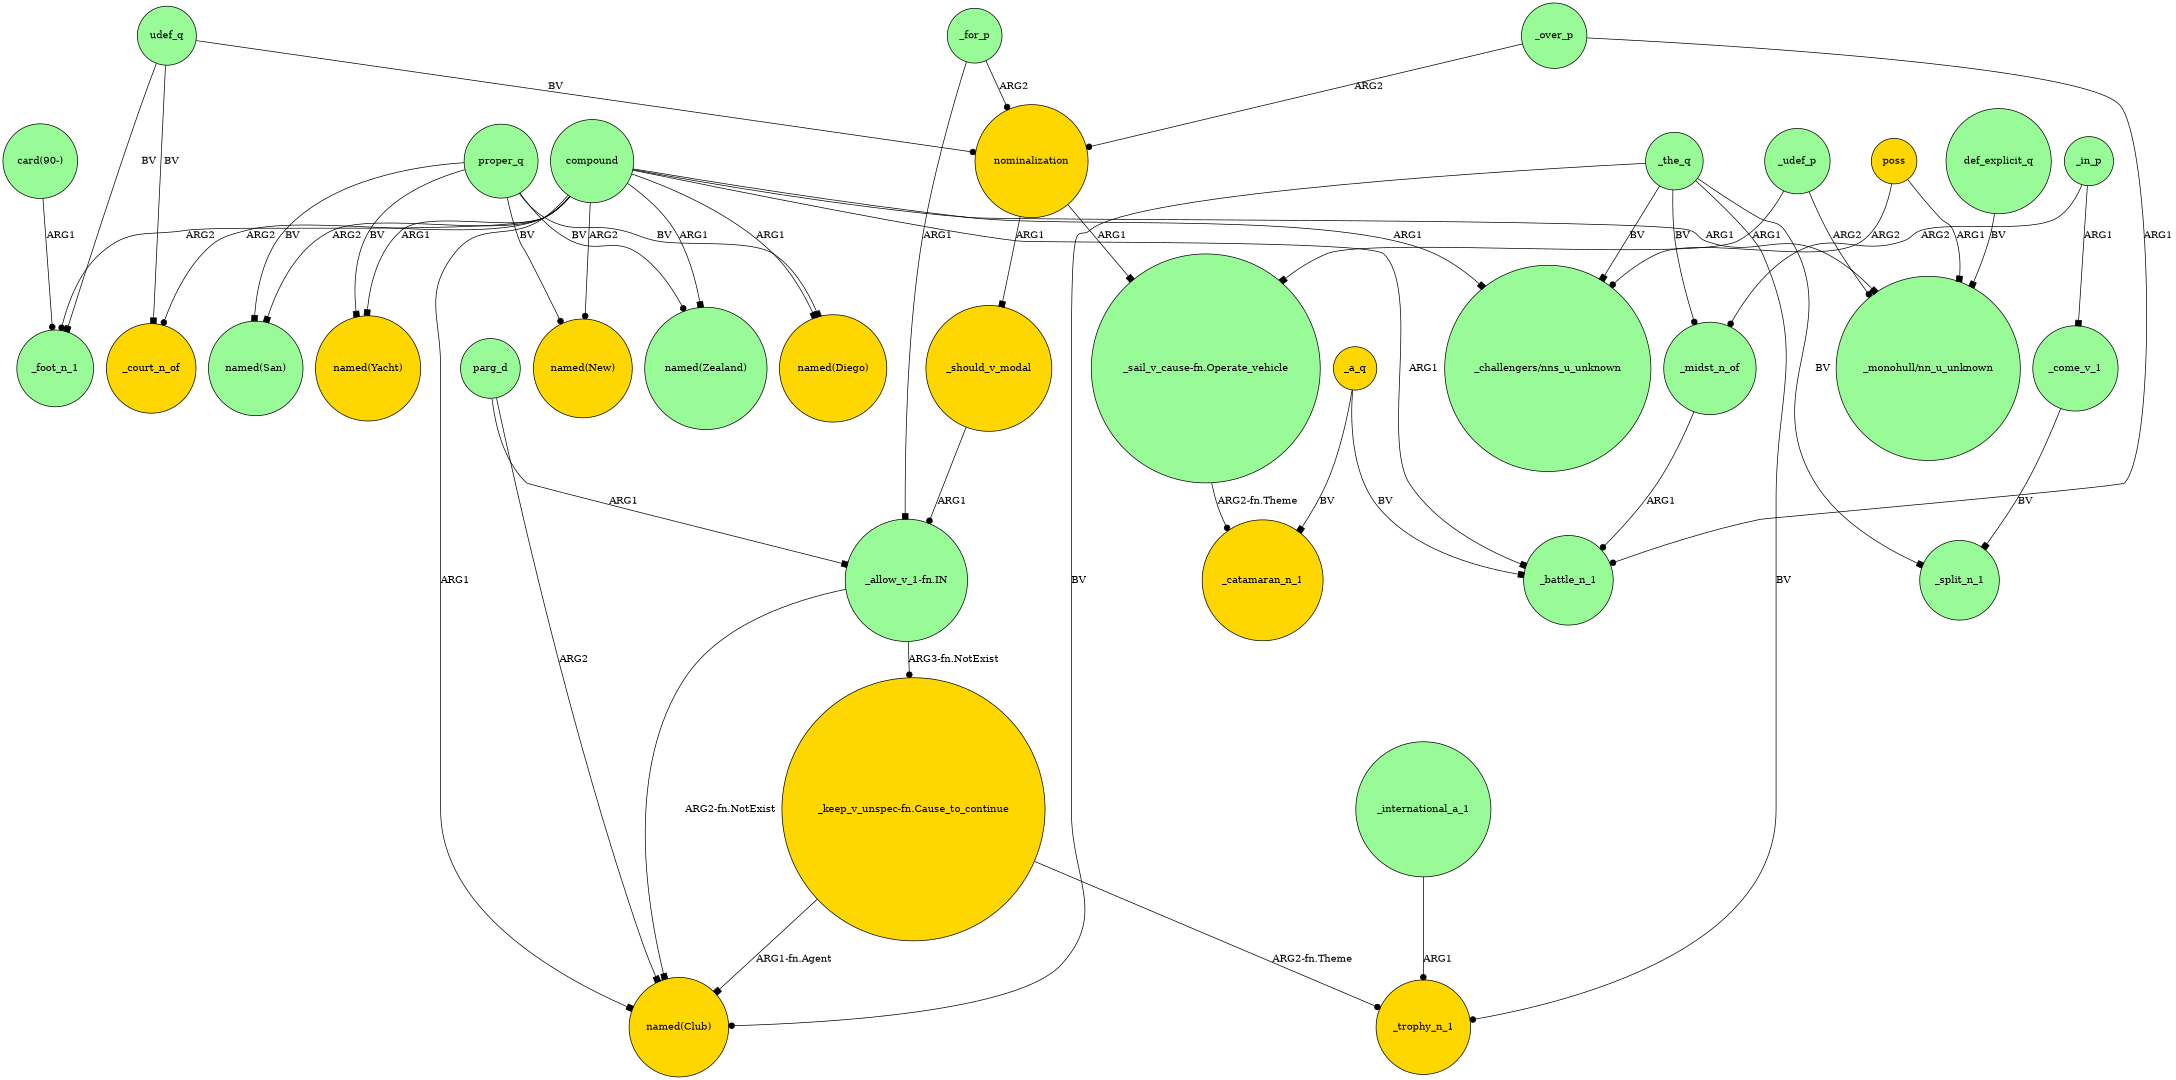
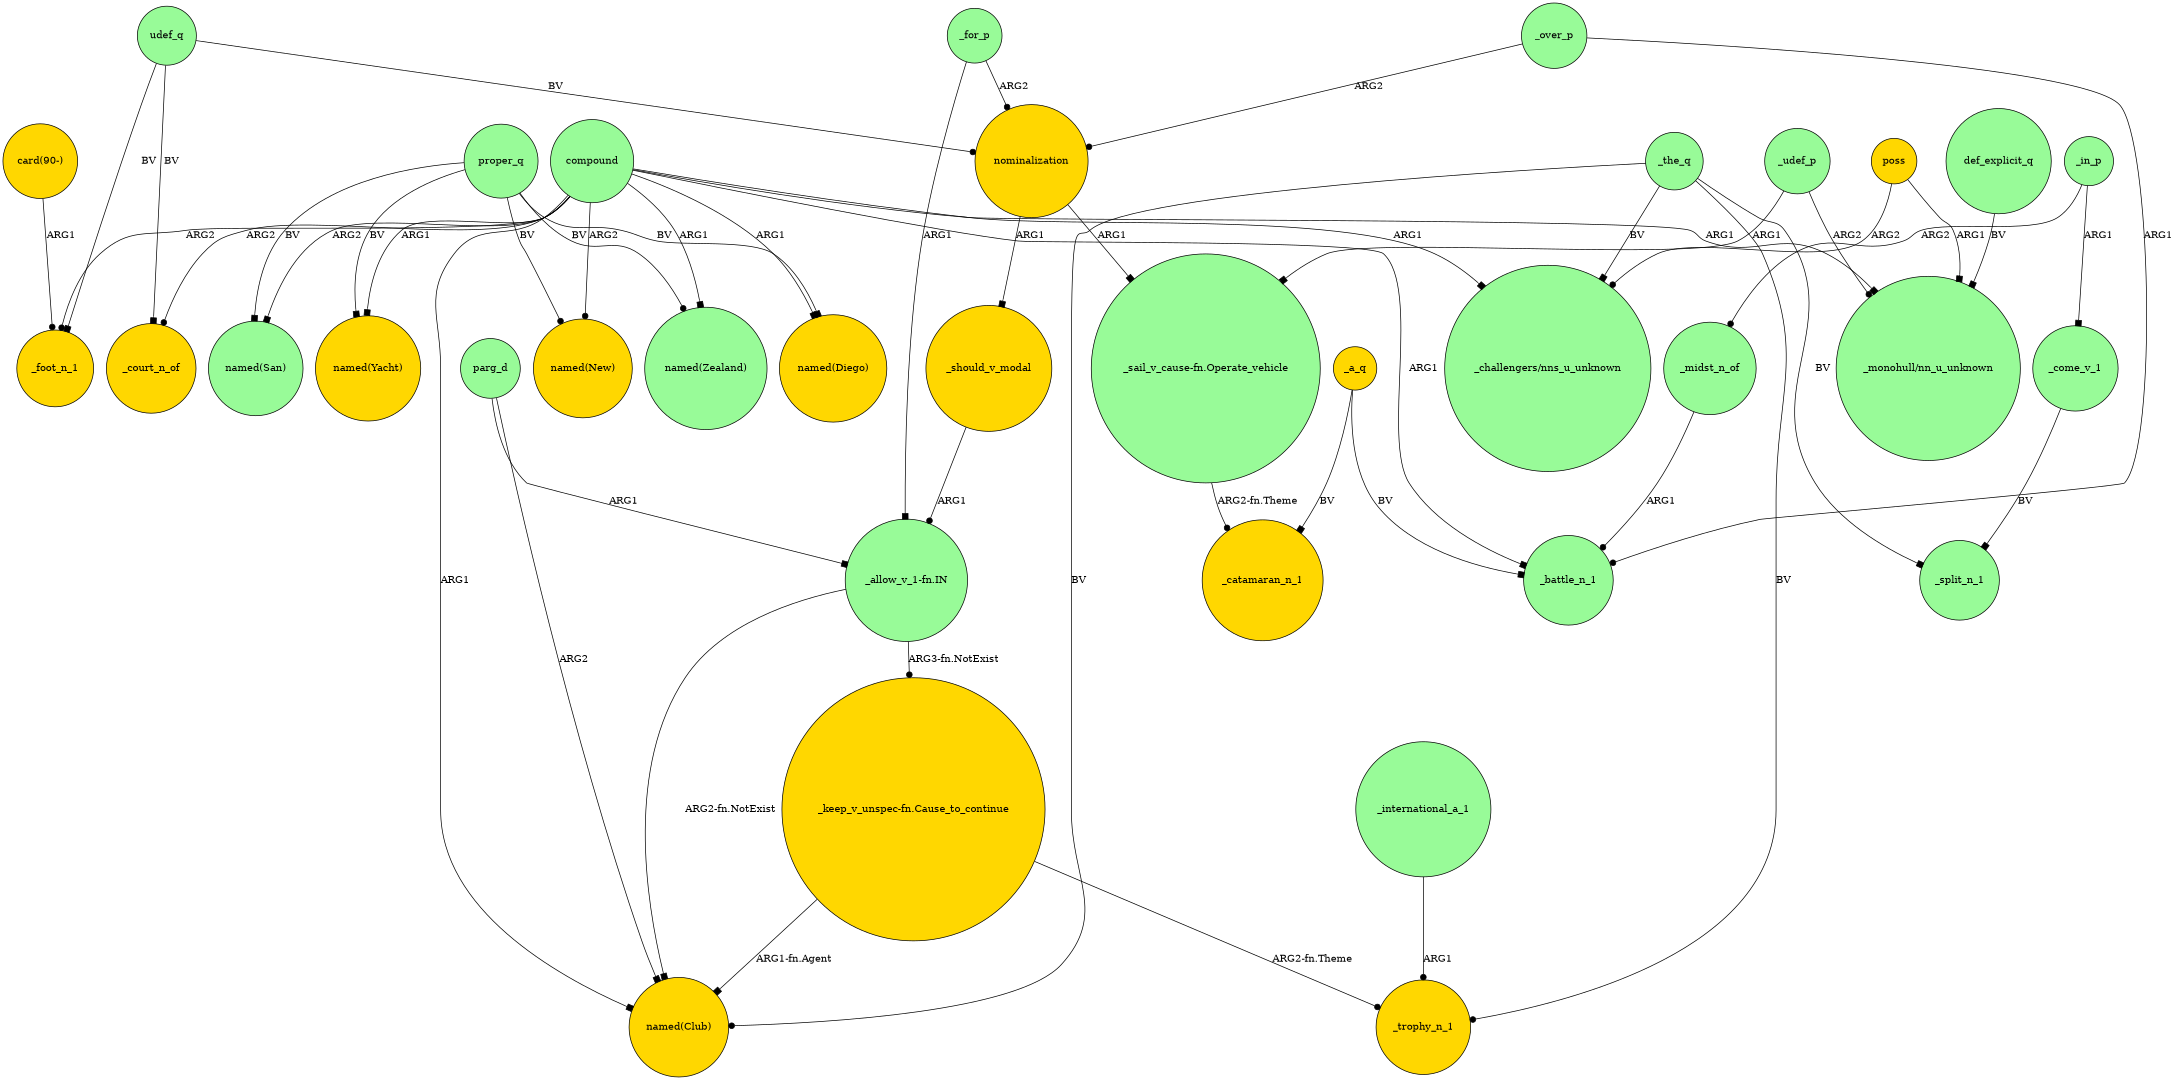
(40, 161) -> (40, 161)
(1677, 255) -> none
(55, 368) -> (55, 368)
